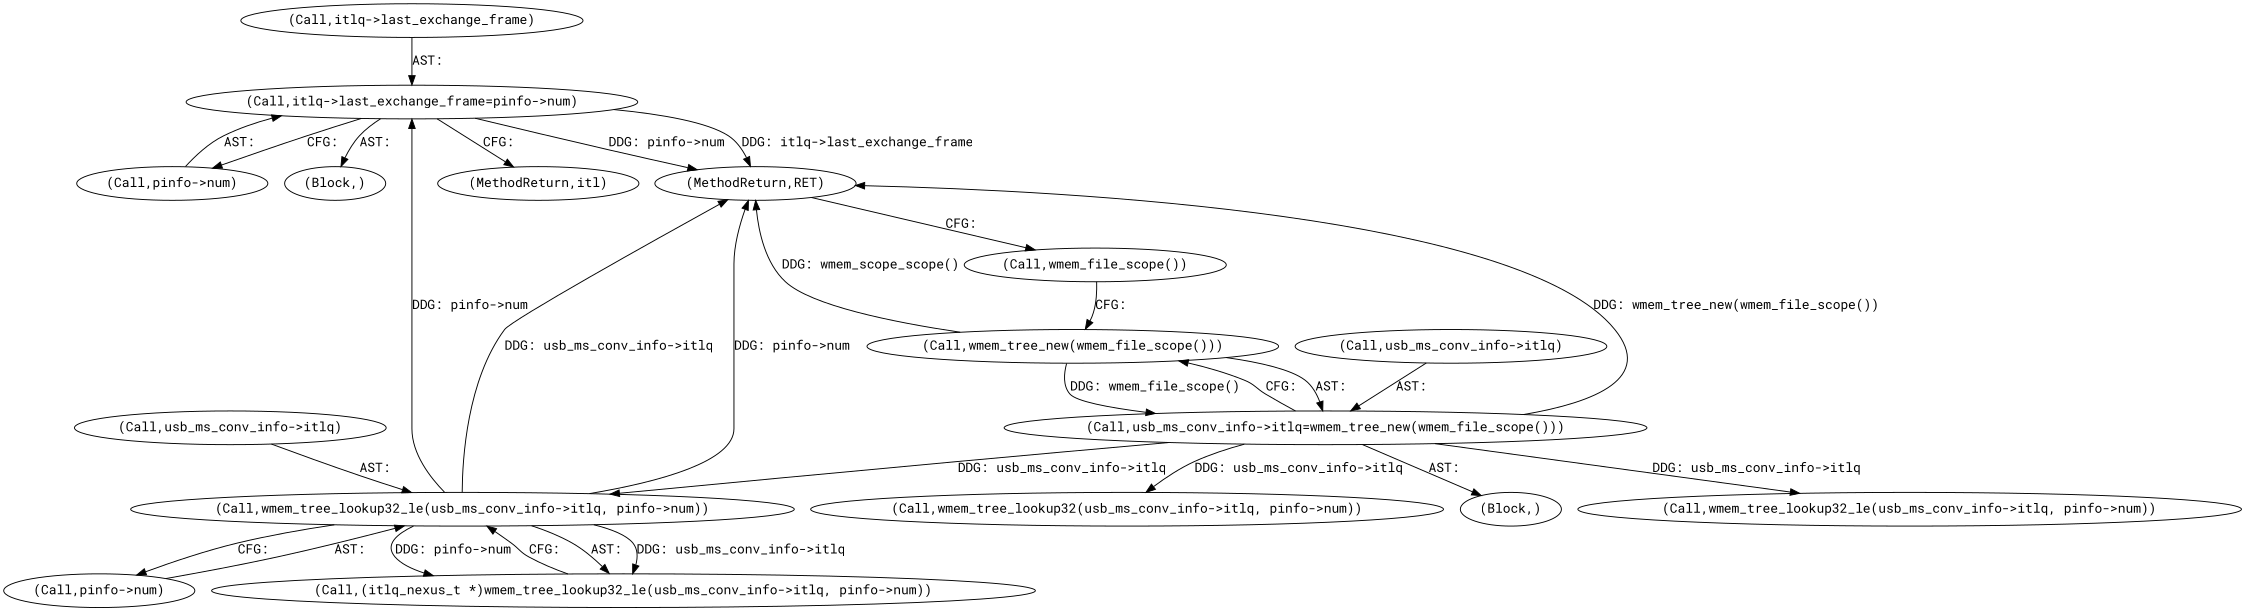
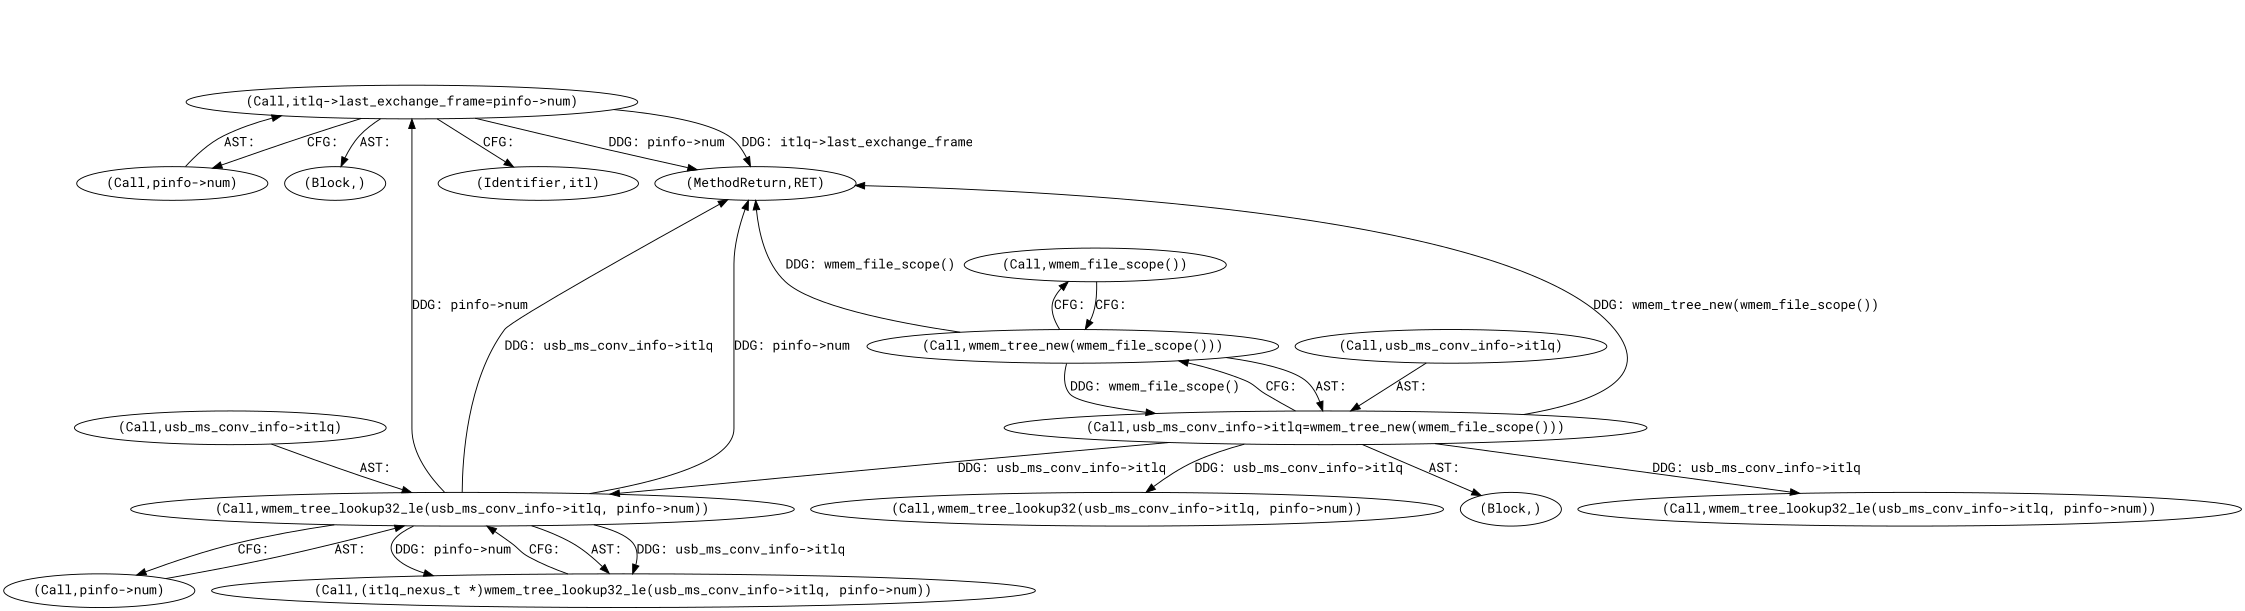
(412, 21) -> none
(538, 183) -> (538, 183)
(919, 223) -> (1052, 308)
(871, 265) -> (871, 265)
